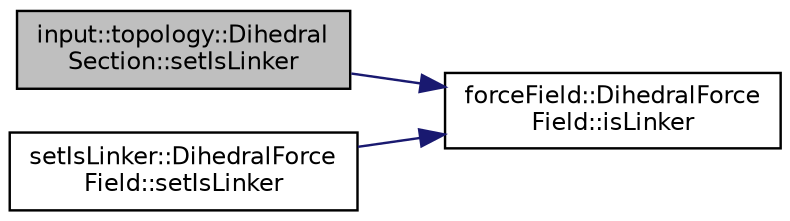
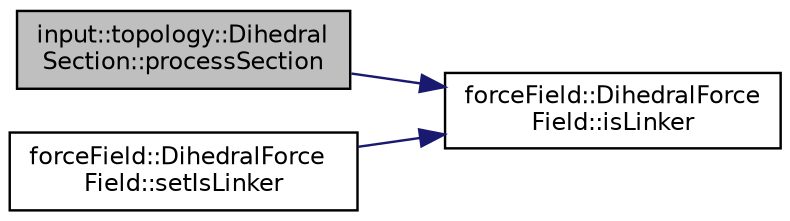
(184, 50) -> (184, 50)
(184, 171) -> (184, 171)
